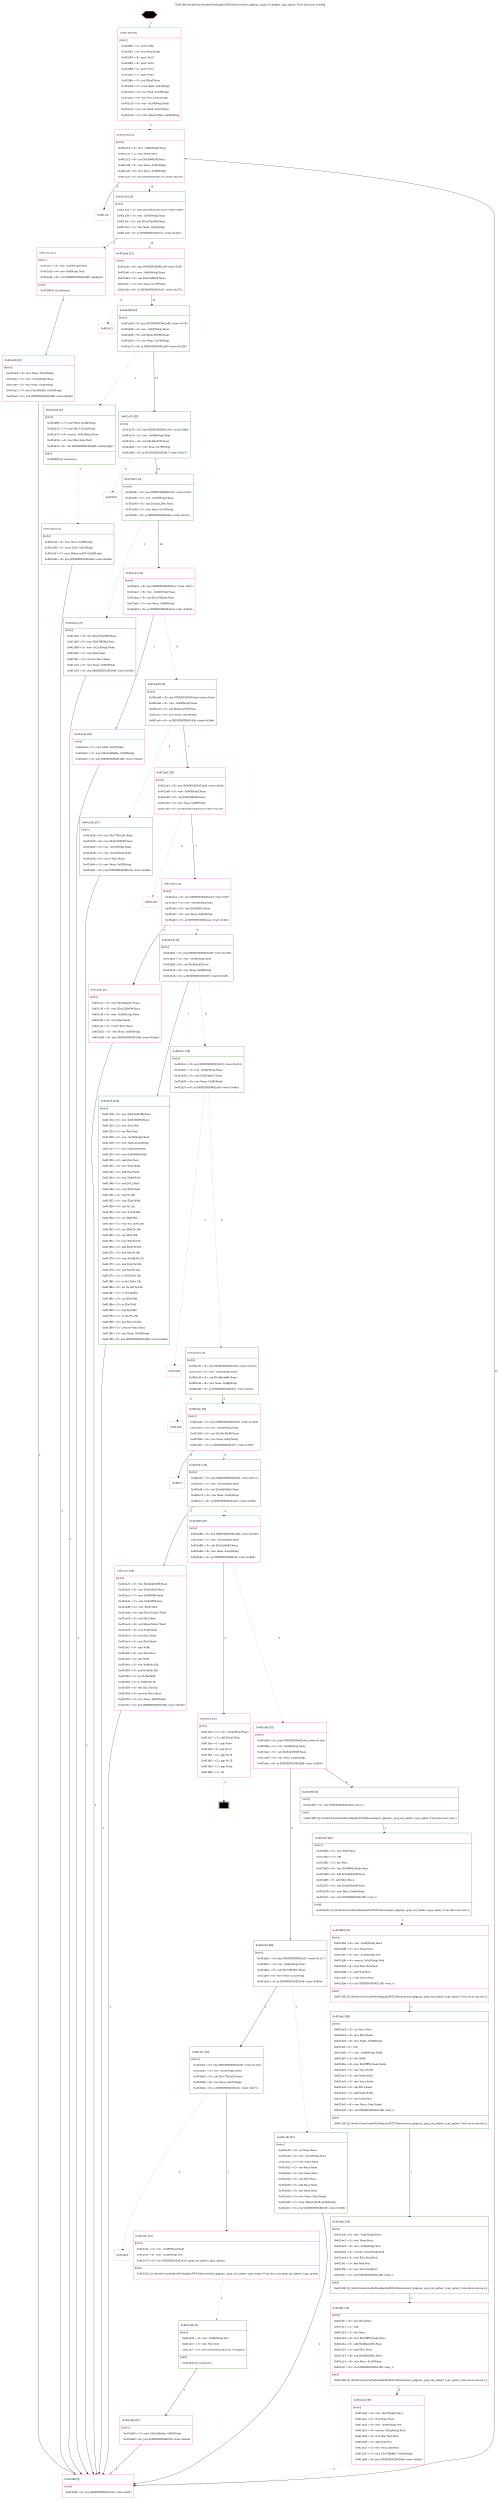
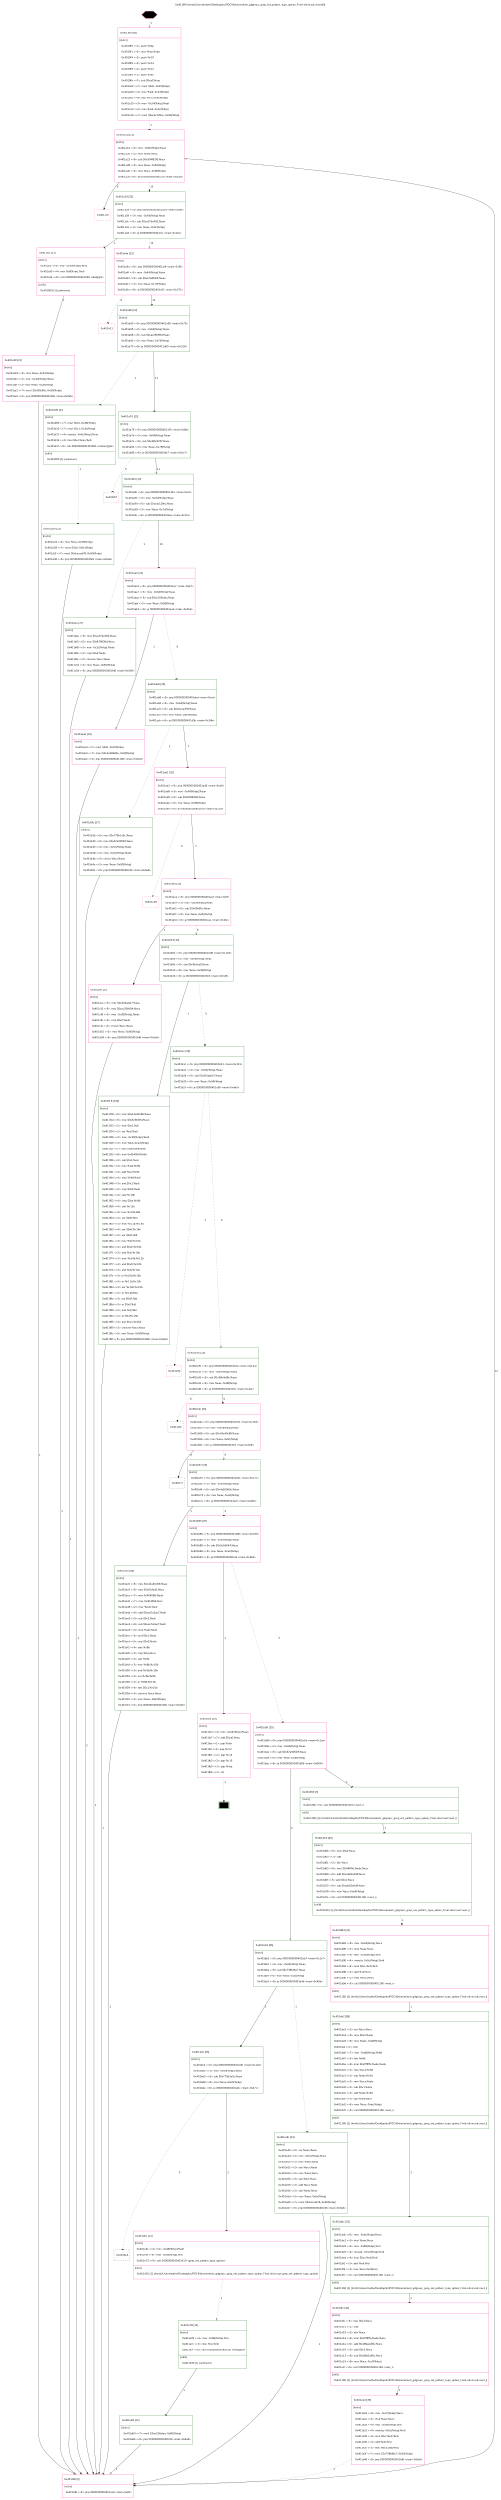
(151, 1638) -> (151, 1638)
(156, 2430) -> (156, 2430)
